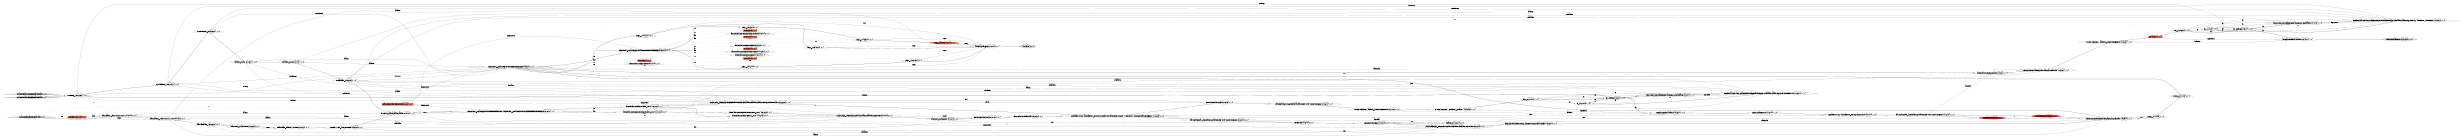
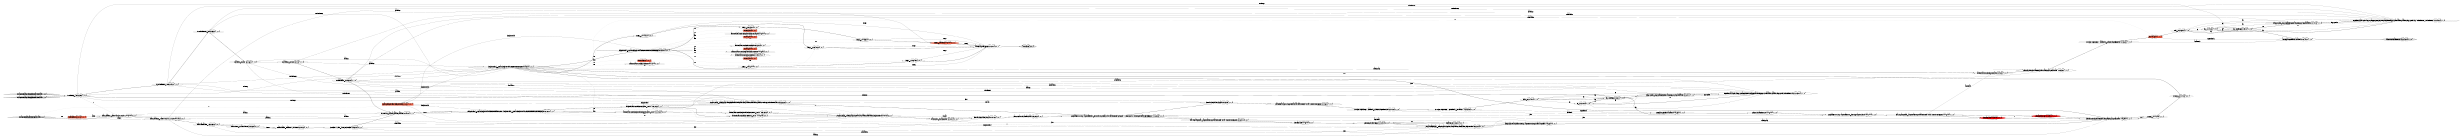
(865, 23) -> (865, 23)
